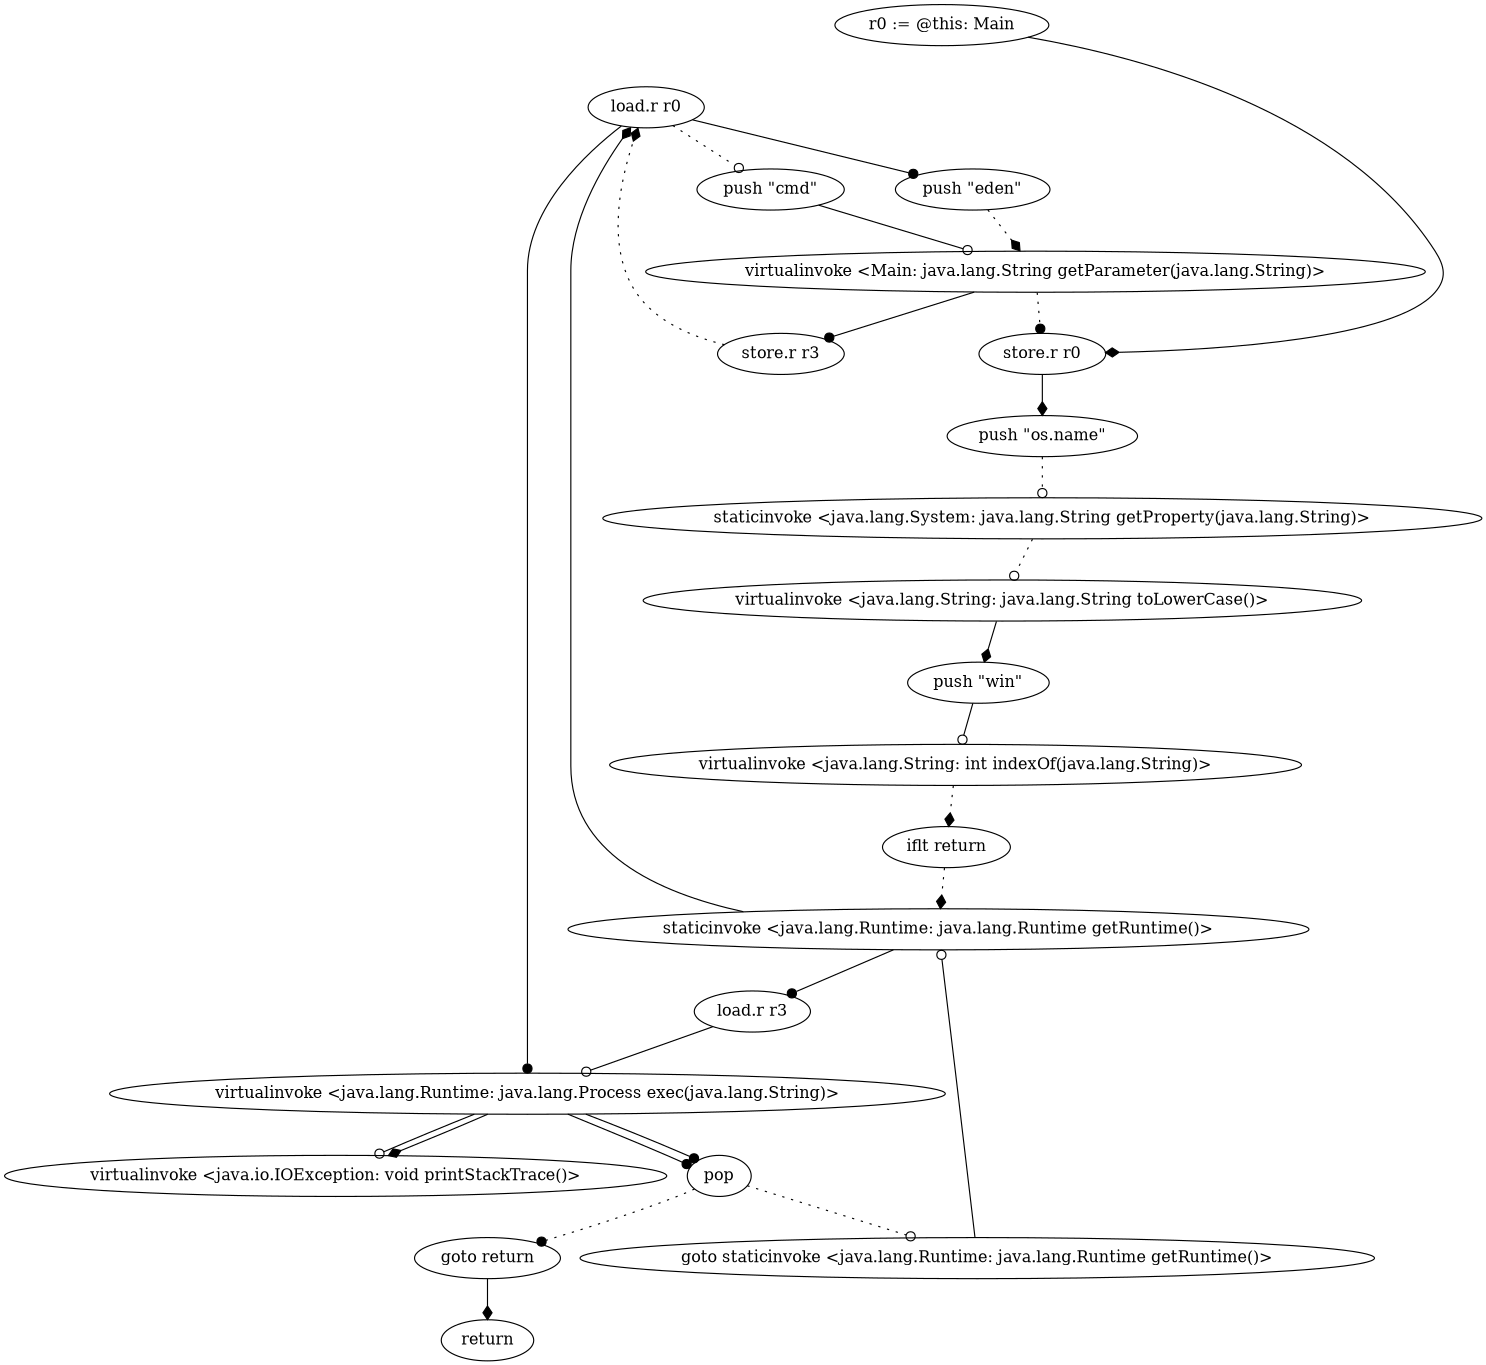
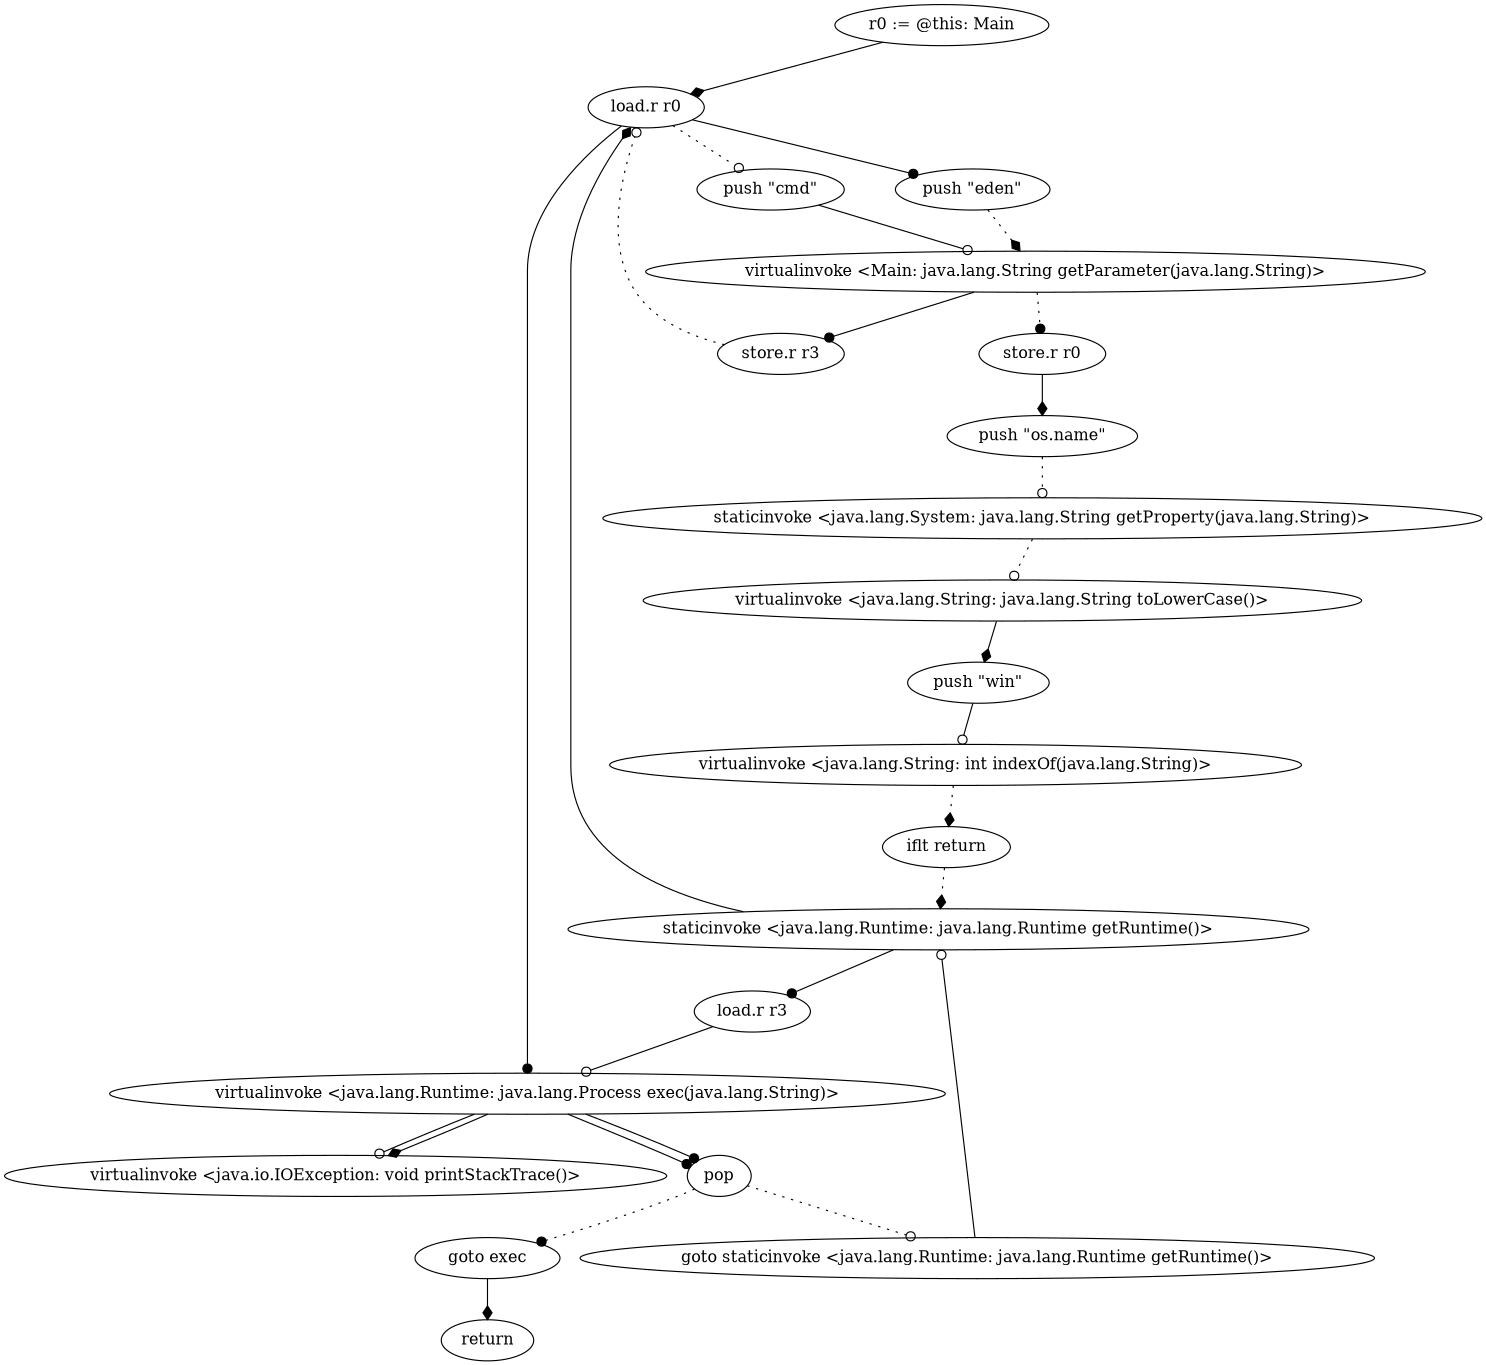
(1404, 212) -> (793, 66)
(624, 267) -> (624, 267)
(487, 1258) -> (487, 1258)
